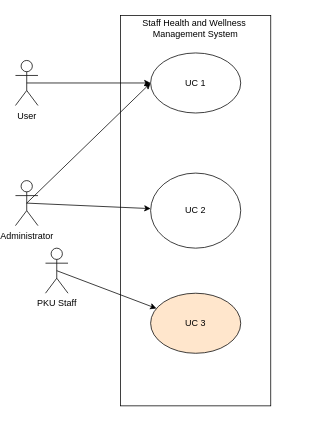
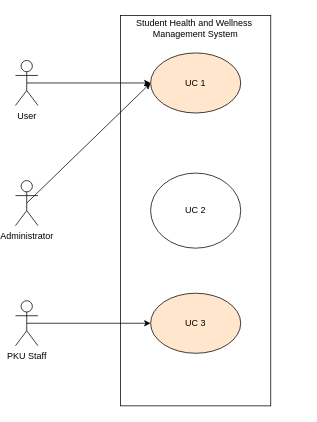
(195, 34) -> (195, 34)
(195, 83) -> (195, 83)
(87, 206) -> none
(57, 270) -> (27, 323)
